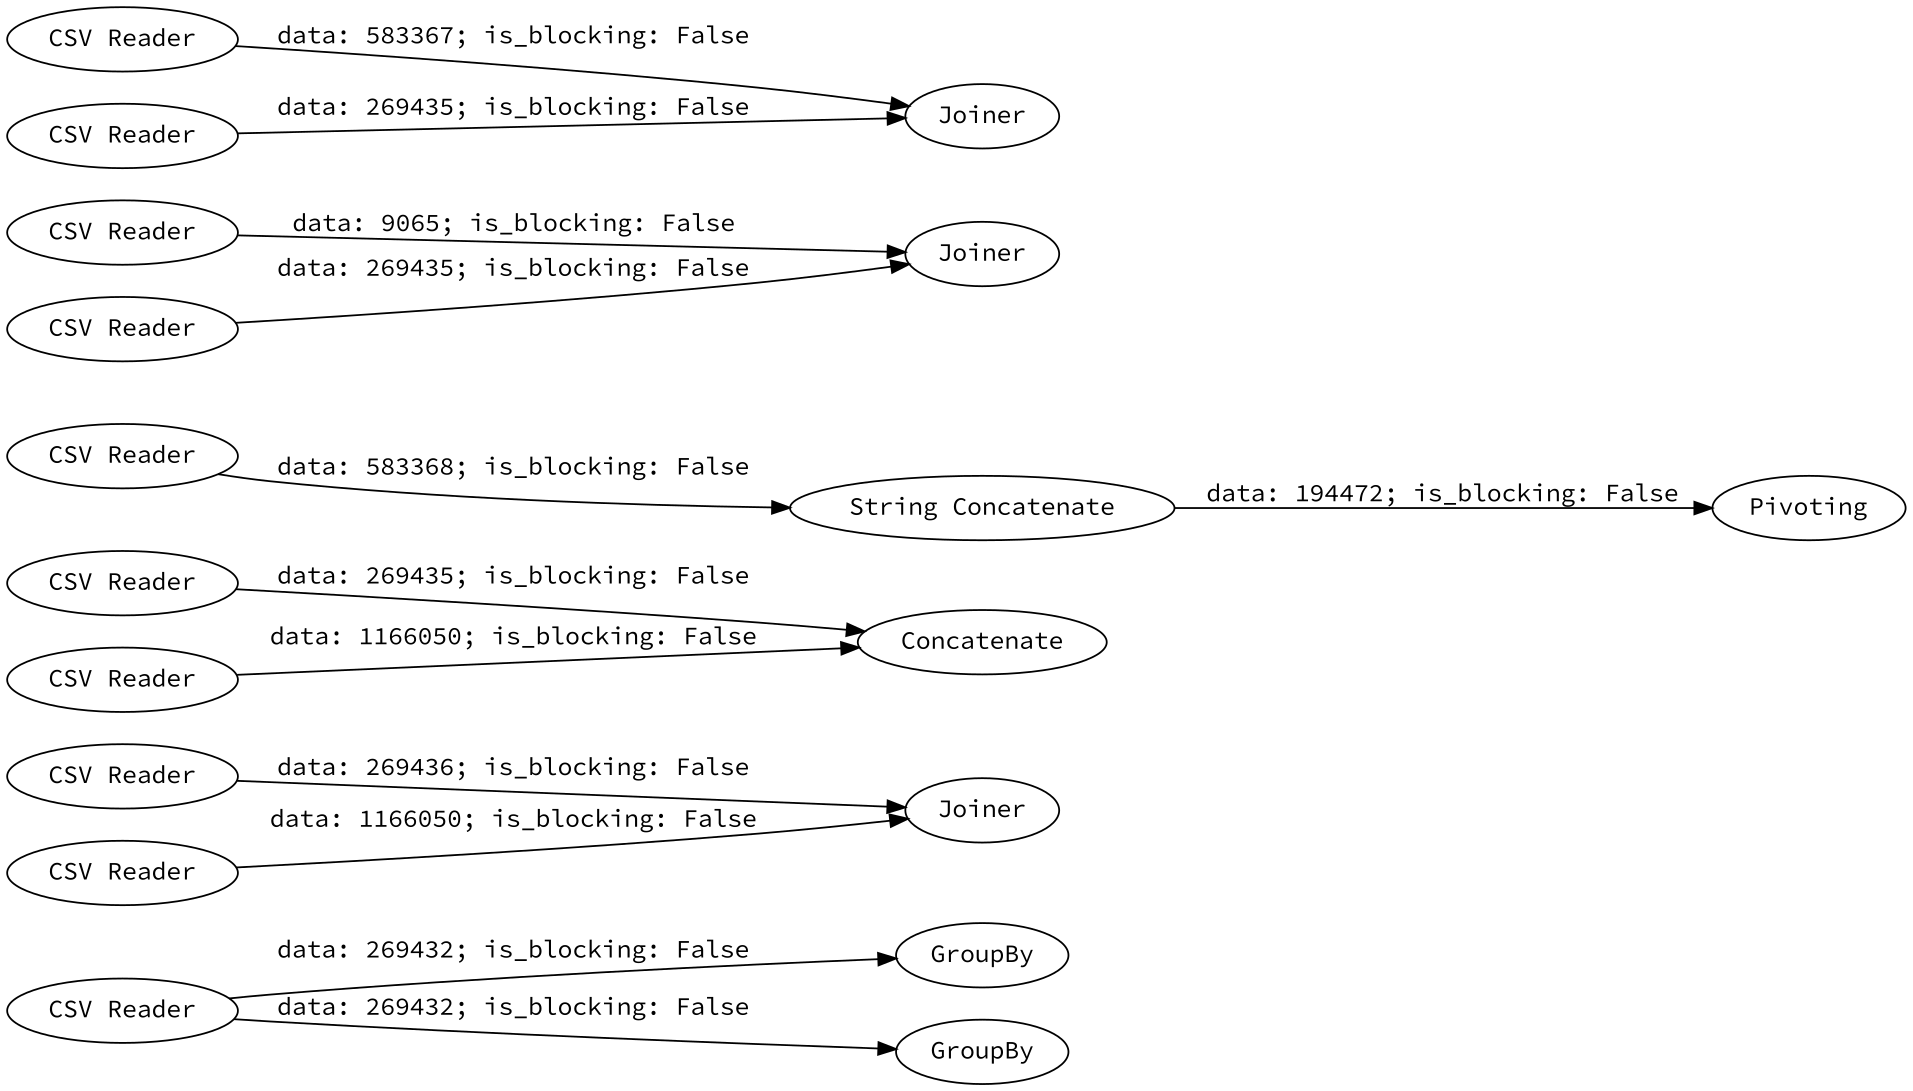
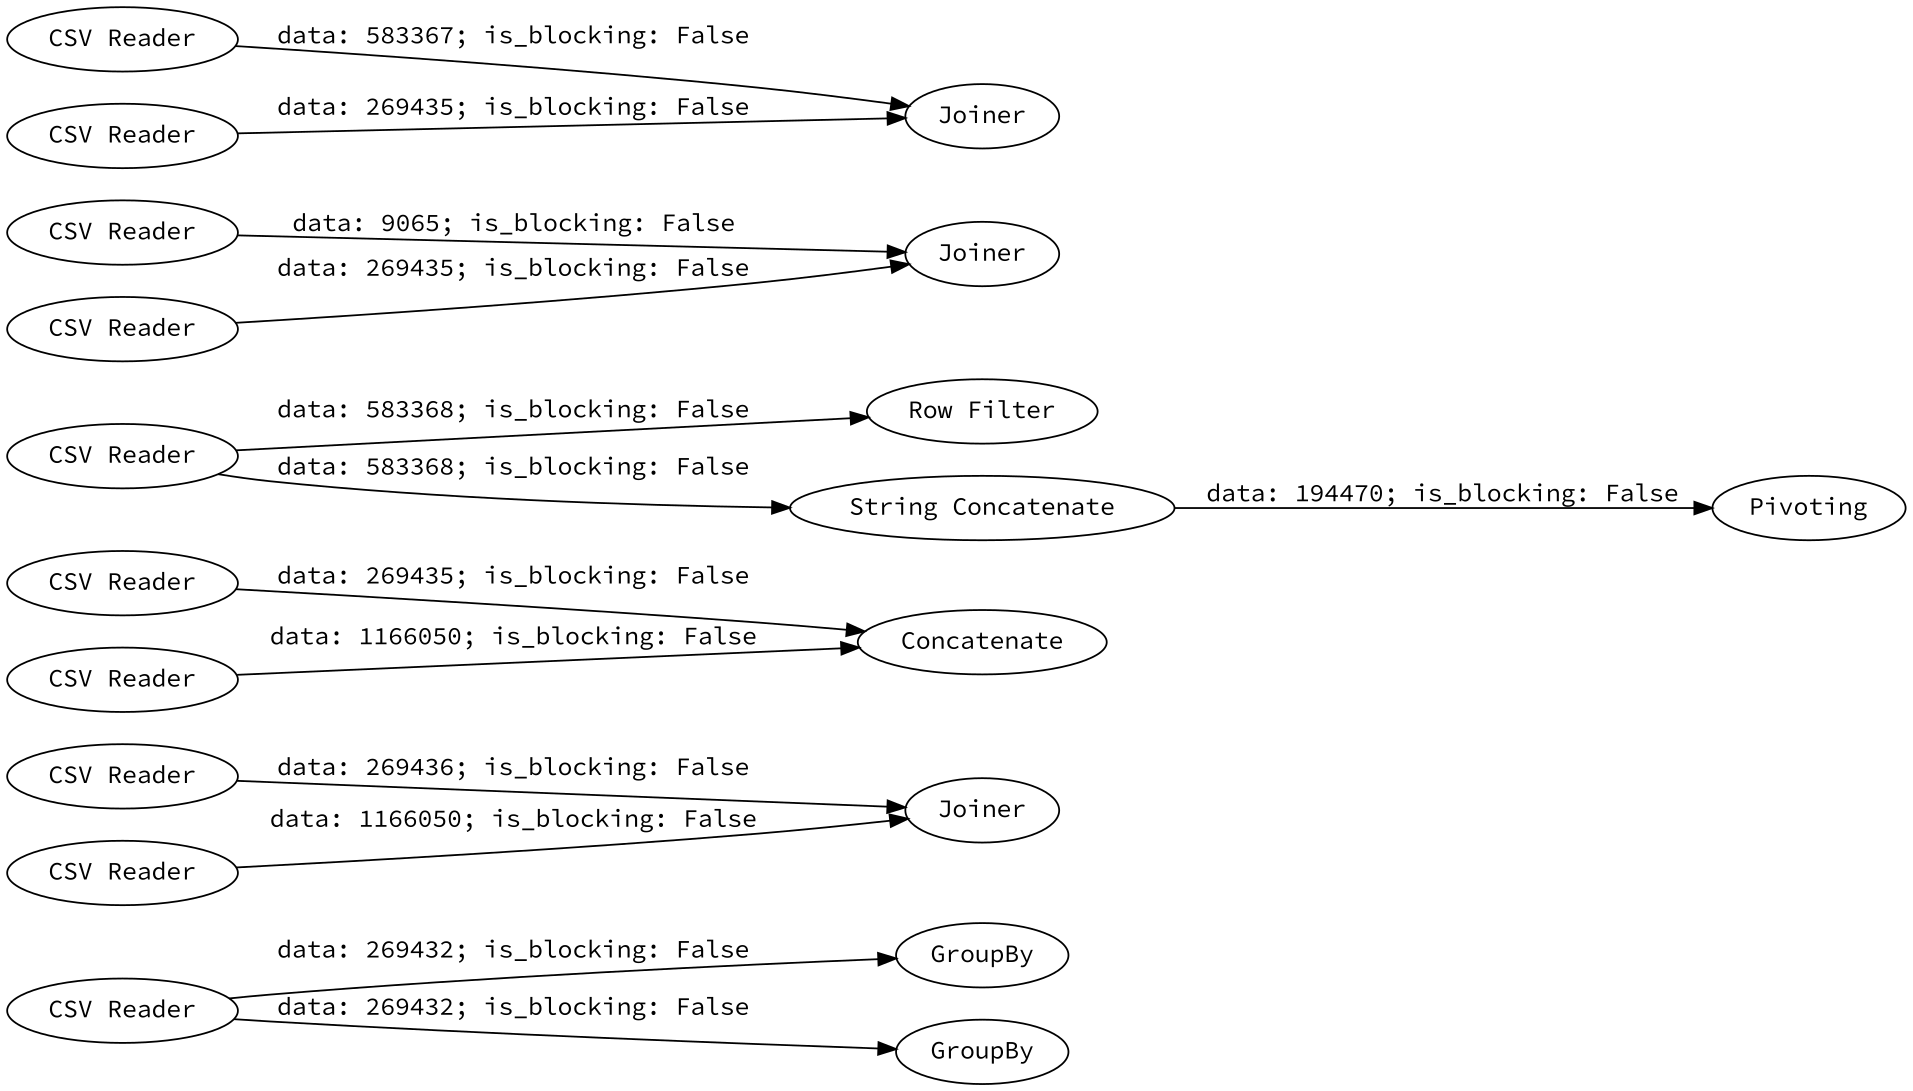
none -> (982, 411)
(1443, 495) -> (1443, 495)
